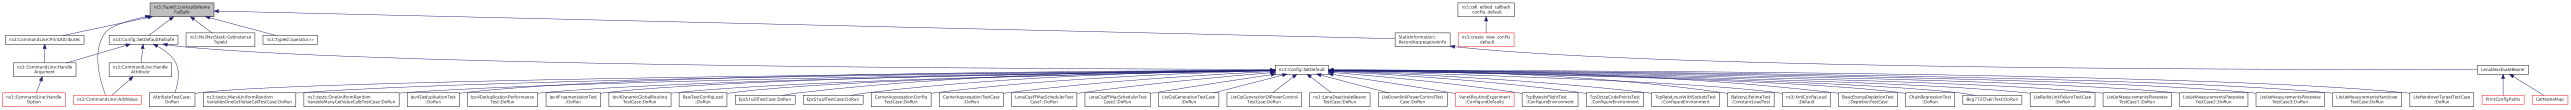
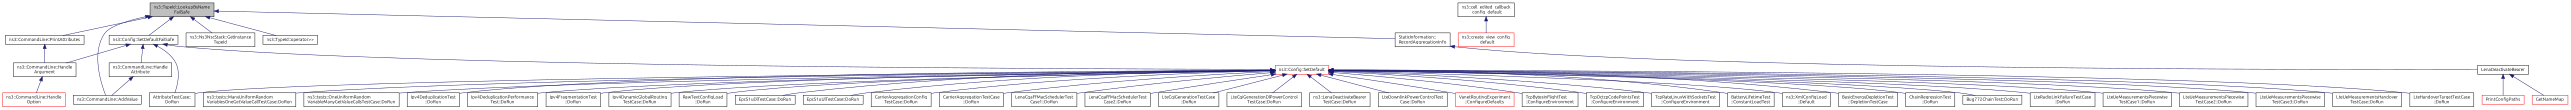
(1302, 70) -> (1302, 70)
(107, 100) -> (107, 100)
